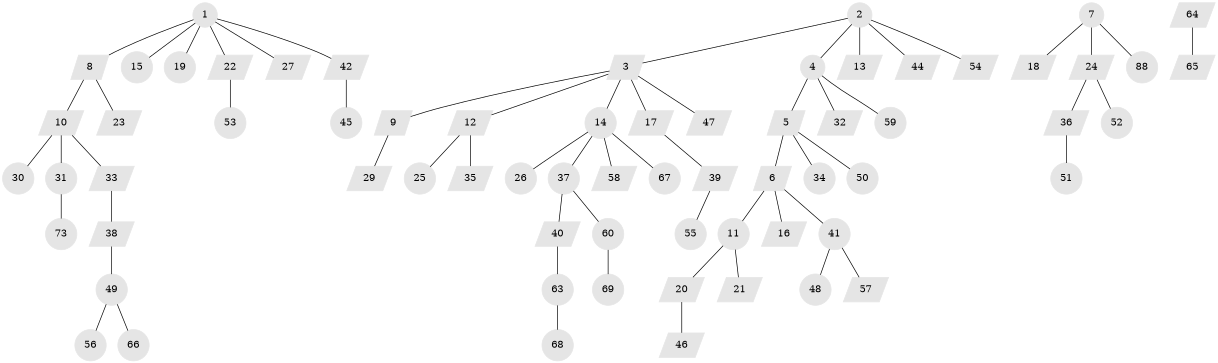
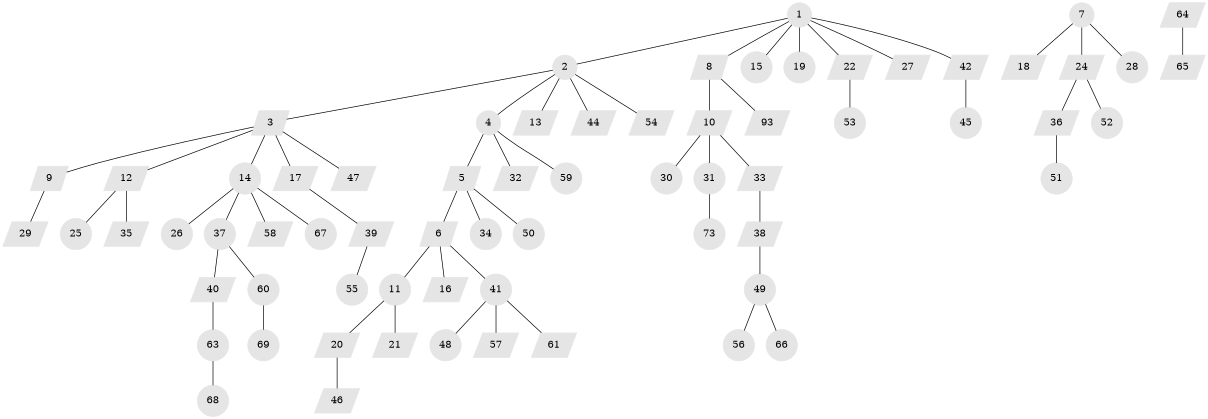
none -> (682, 41)
(1142, 67) -> (1132, 67)
(119, 123) -> (767, 123)
none -> (554, 345)
